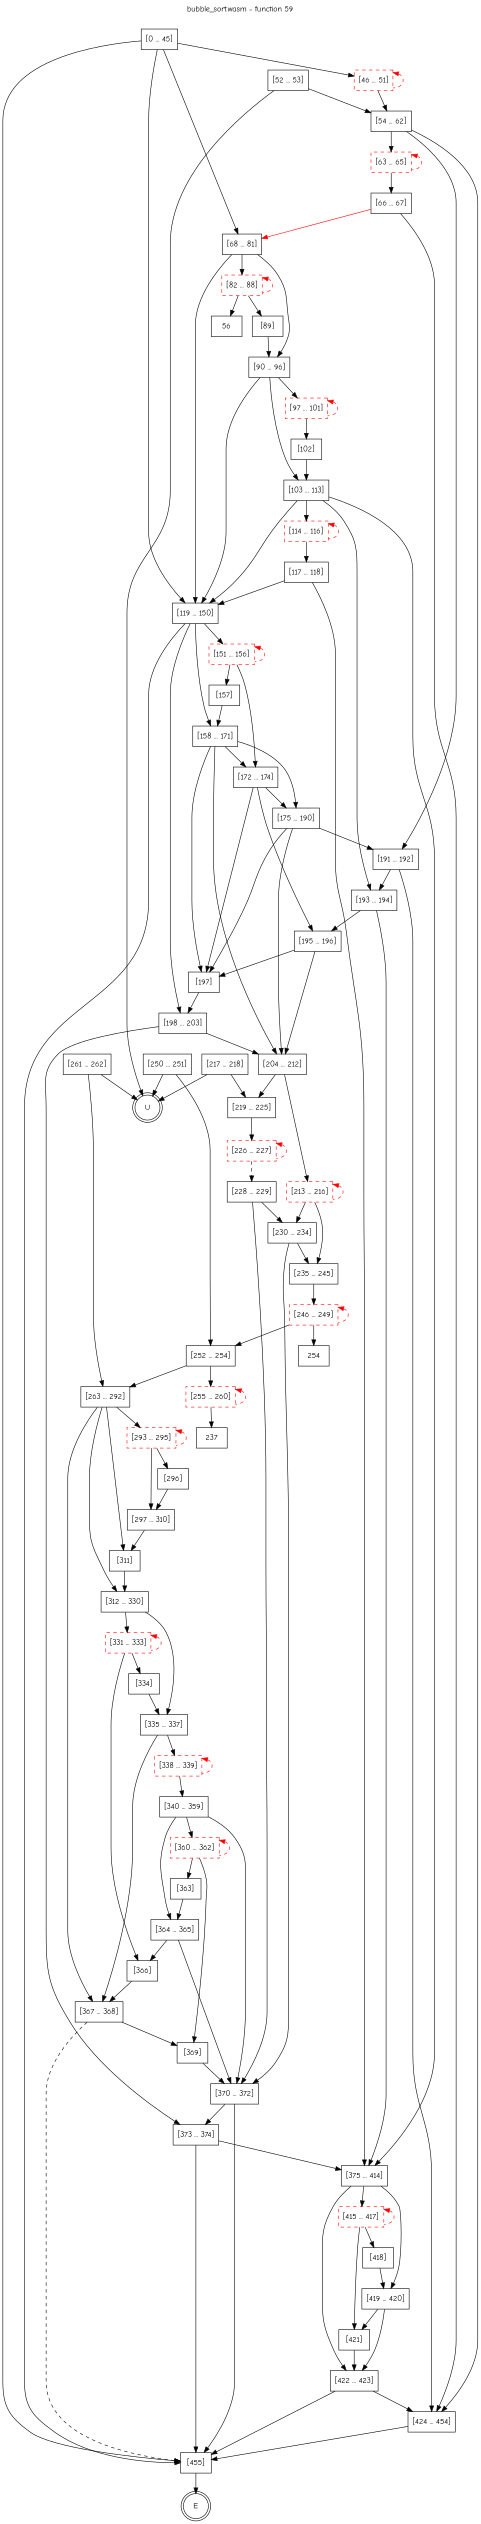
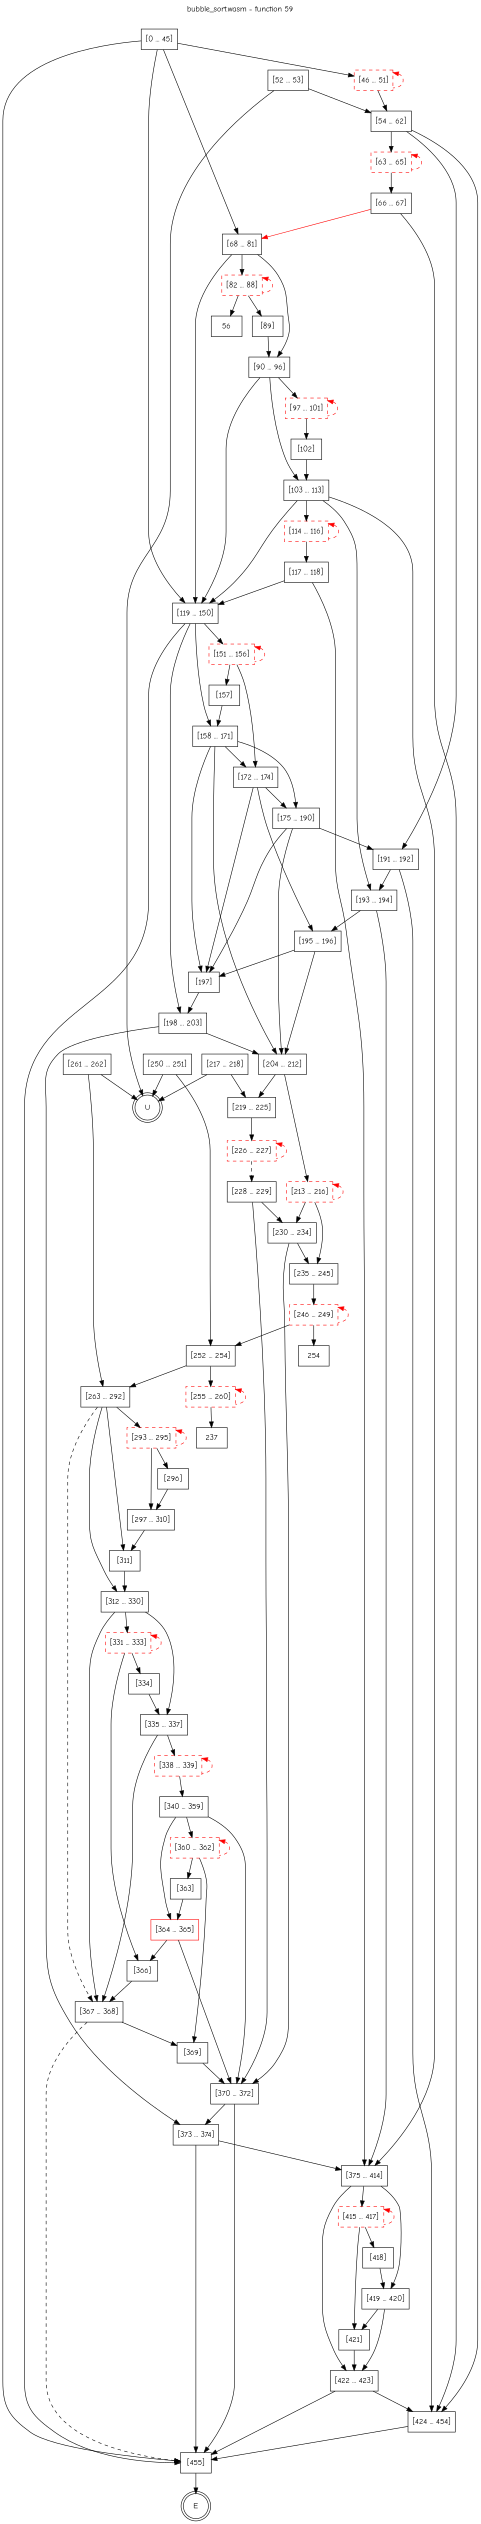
(68, 1700) -> (68, 1700)
none -> (89, 1801)
(175, 1930) -> (175, 1930)
